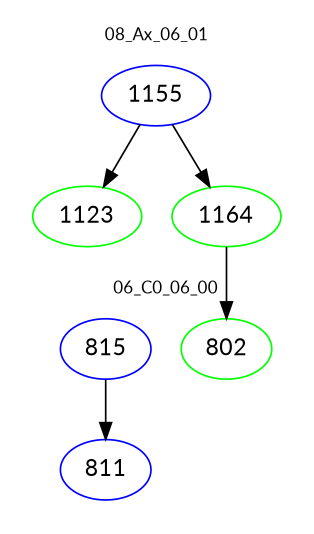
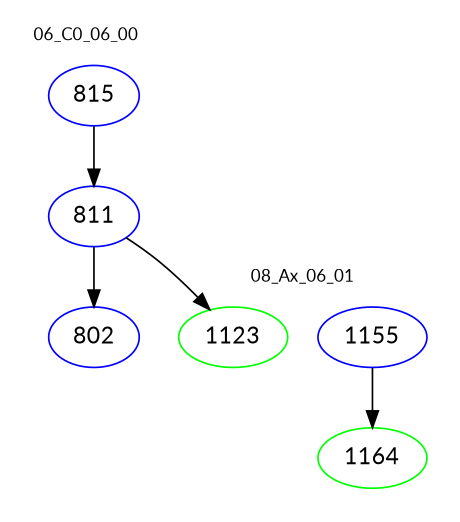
(126, 148) -> (178, 278)
(226, 284) -> (94, 269)
(226, 349) -> (94, 337)
